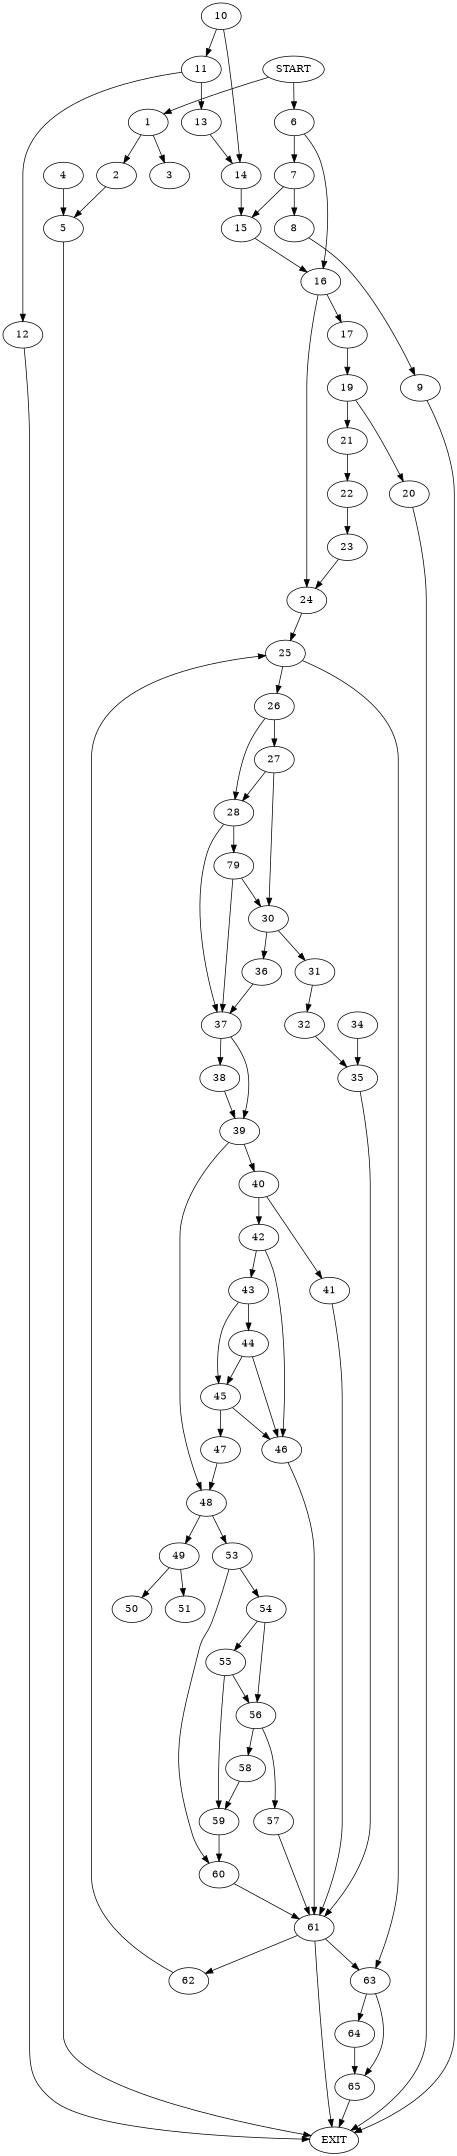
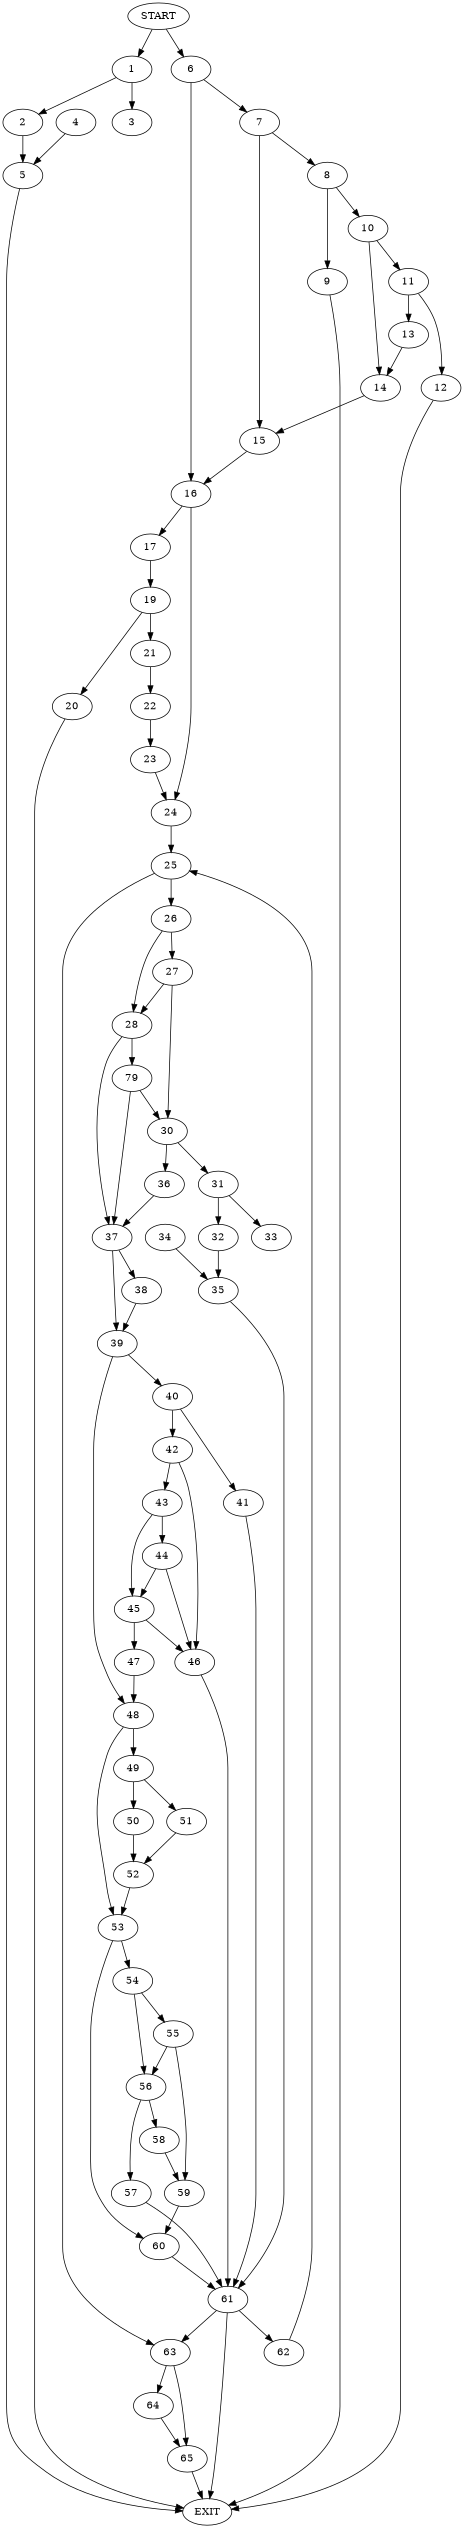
none -> (345, 199)
none -> (271, 1238)
none -> (133, 1875)
